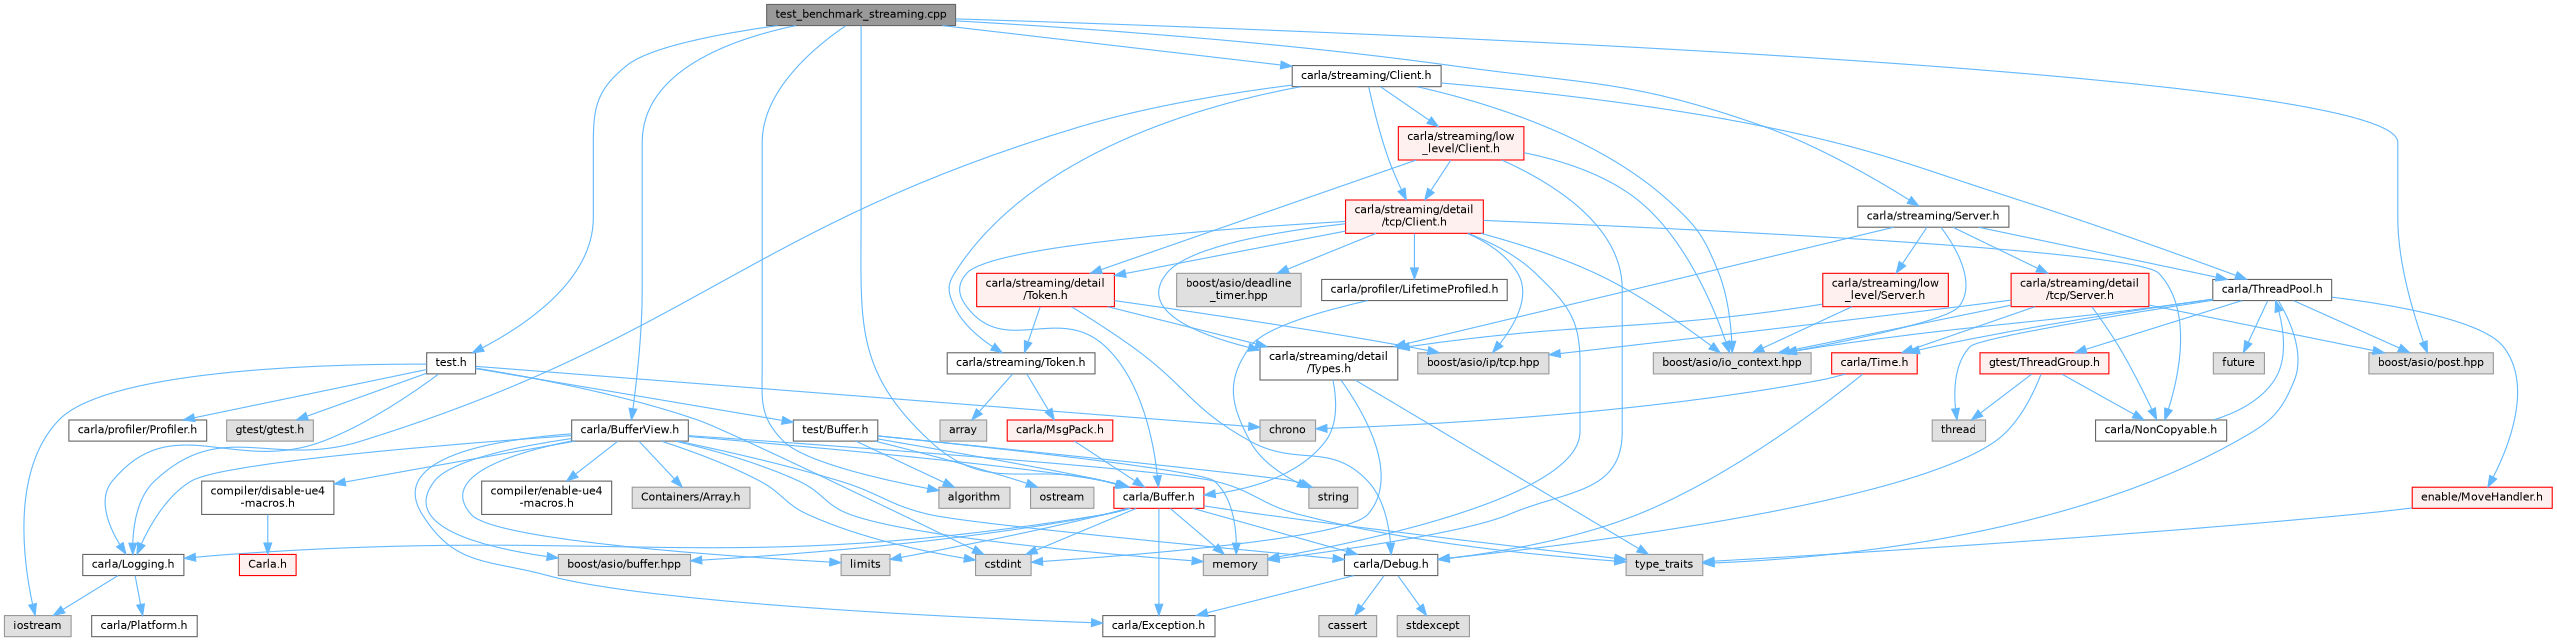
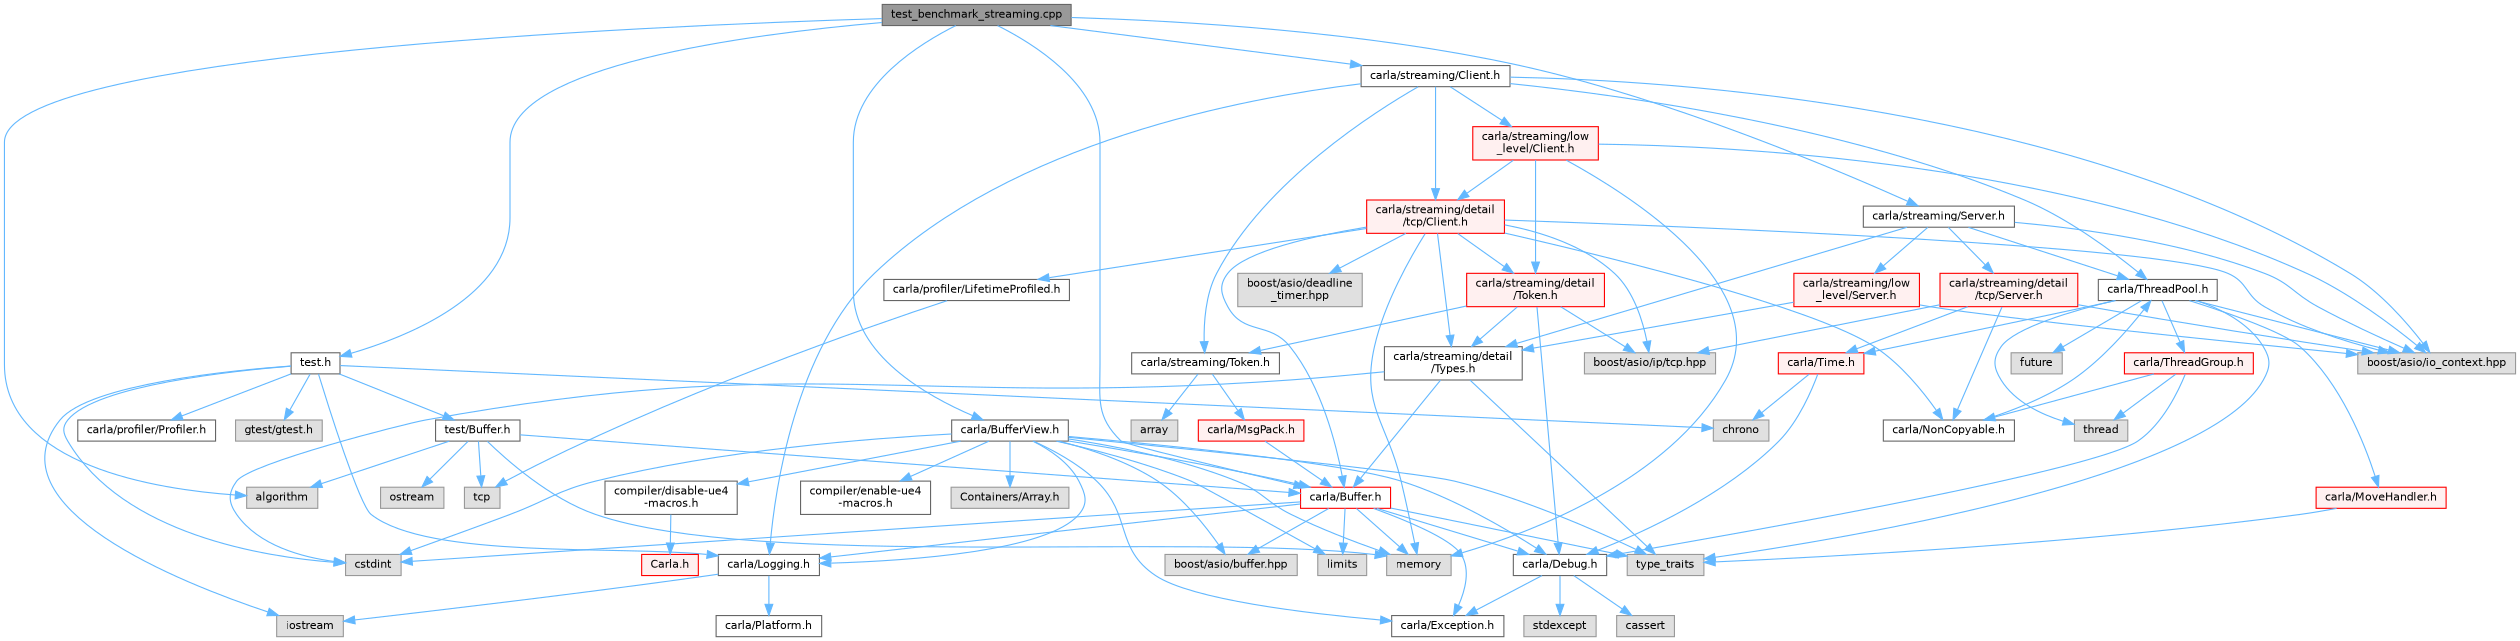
(2044, 363) -> (2189, 363)
(2431, 363) -> none
(1333, 498) -> (482, 498)
(2482, 498) -> (2381, 498)
